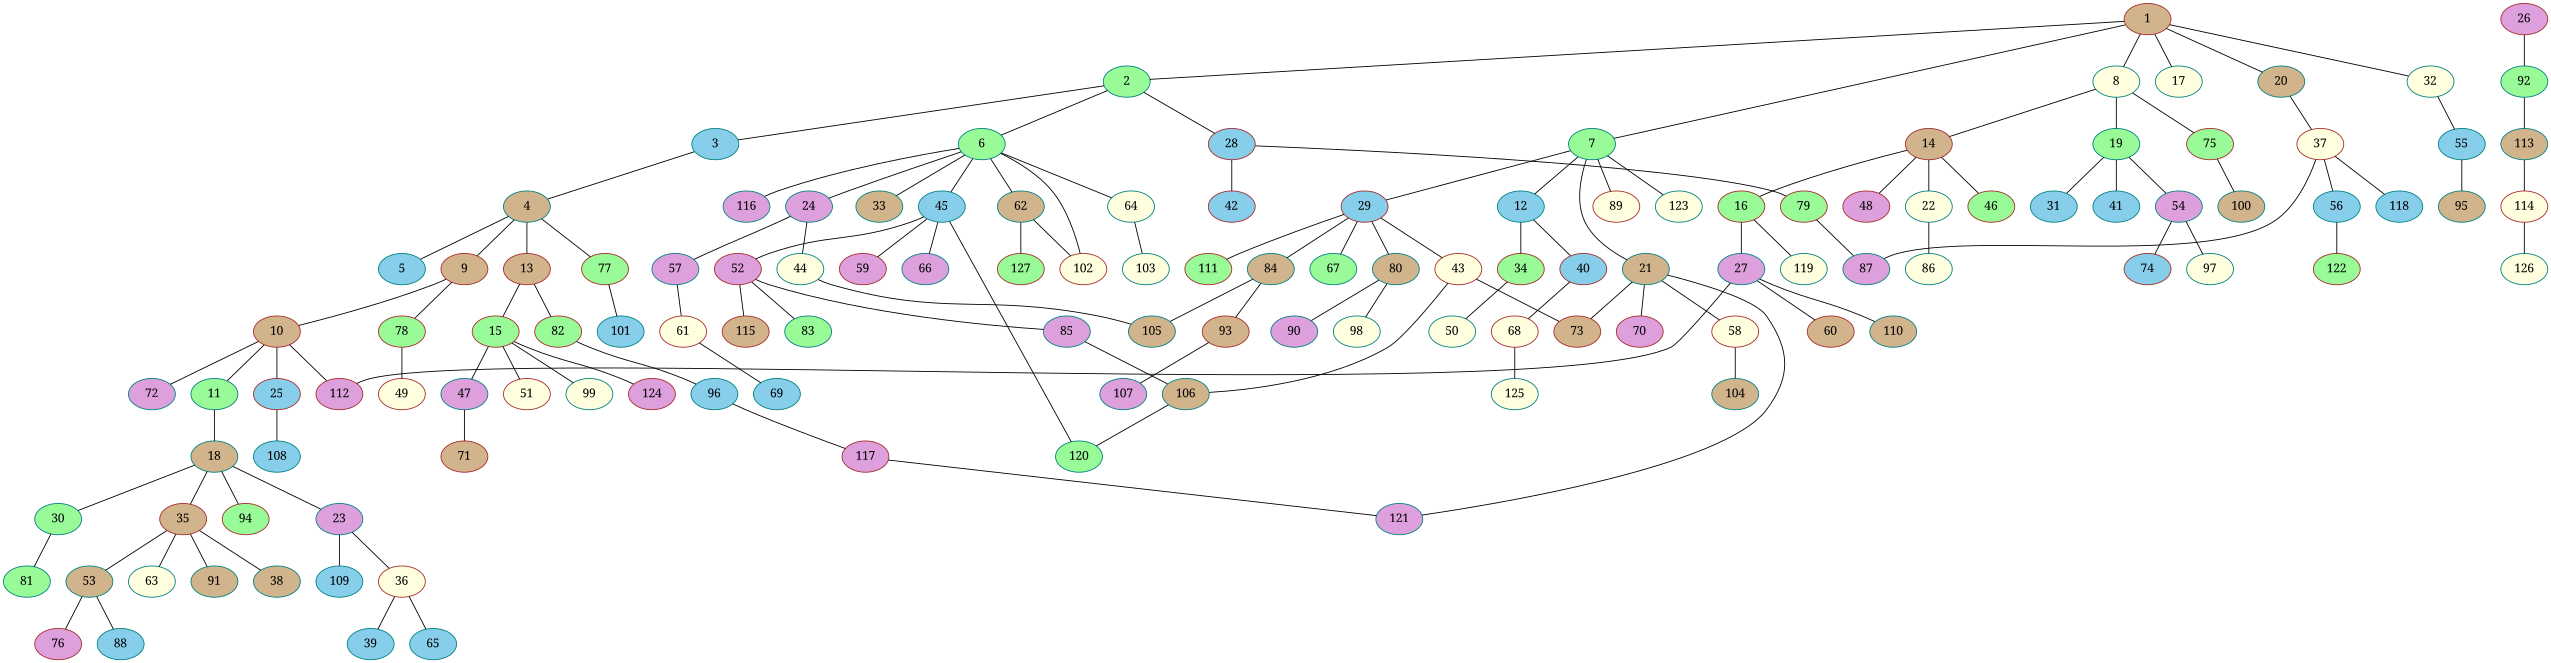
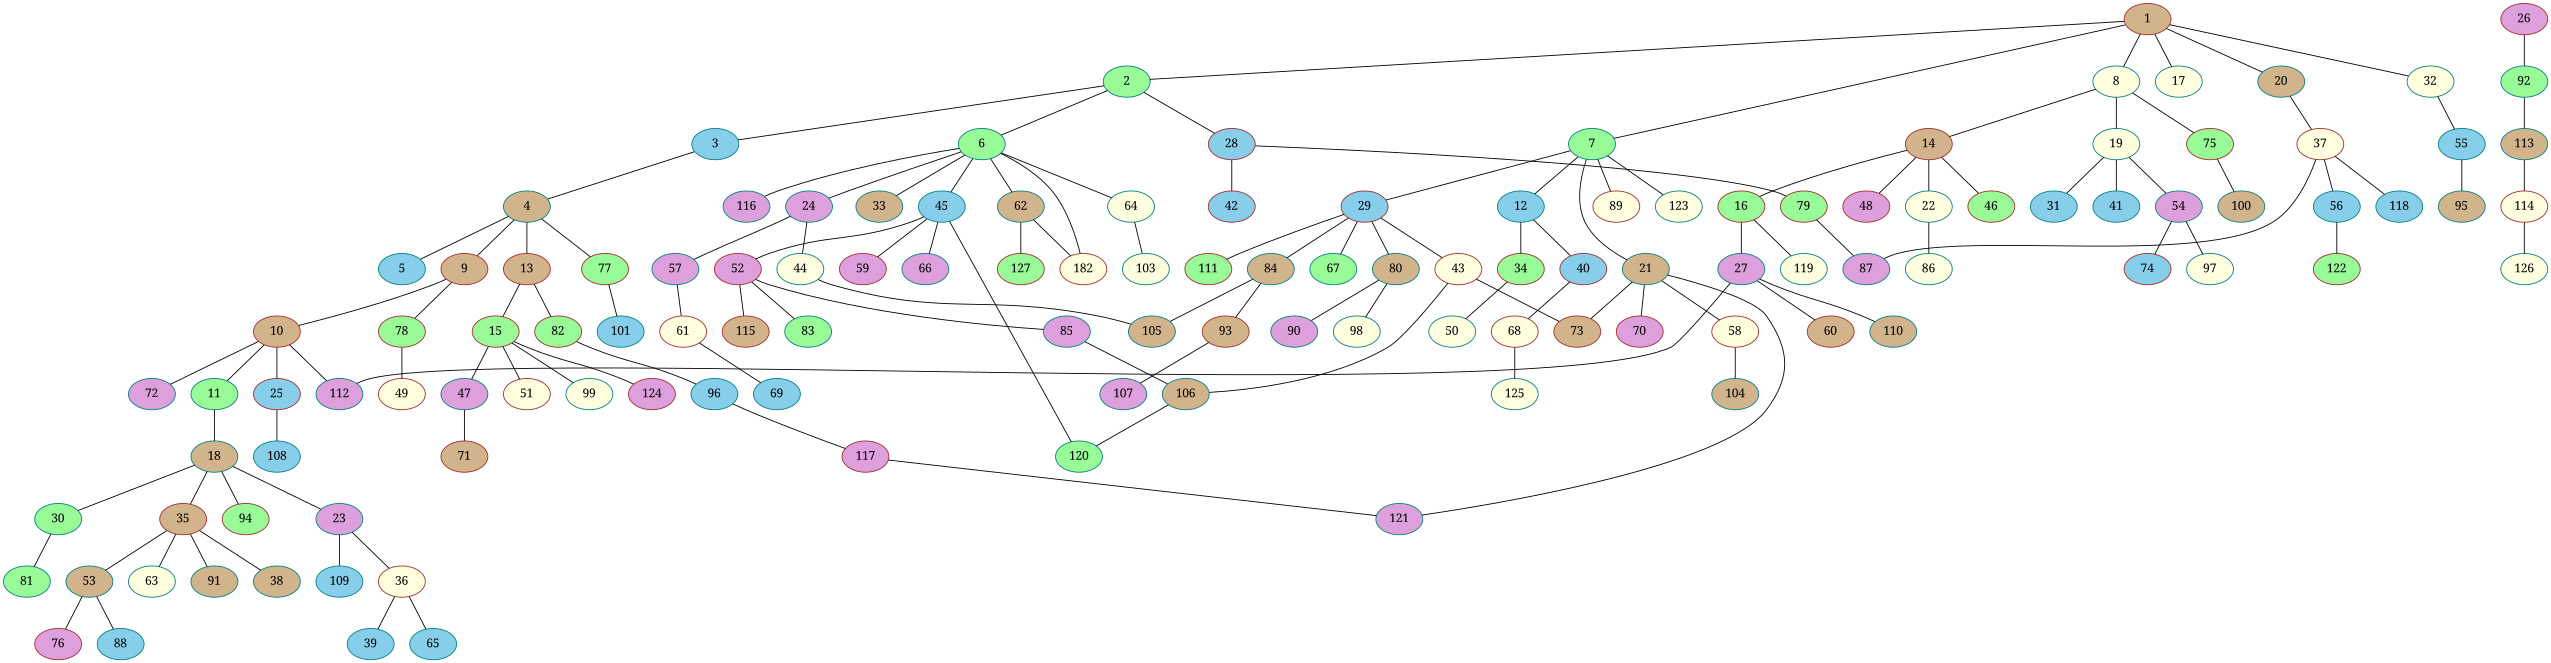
(2116, 144) -> (2116, 144)
(1083, 269) -> (1083, 269)
(339, 394) -> (339, 394)
